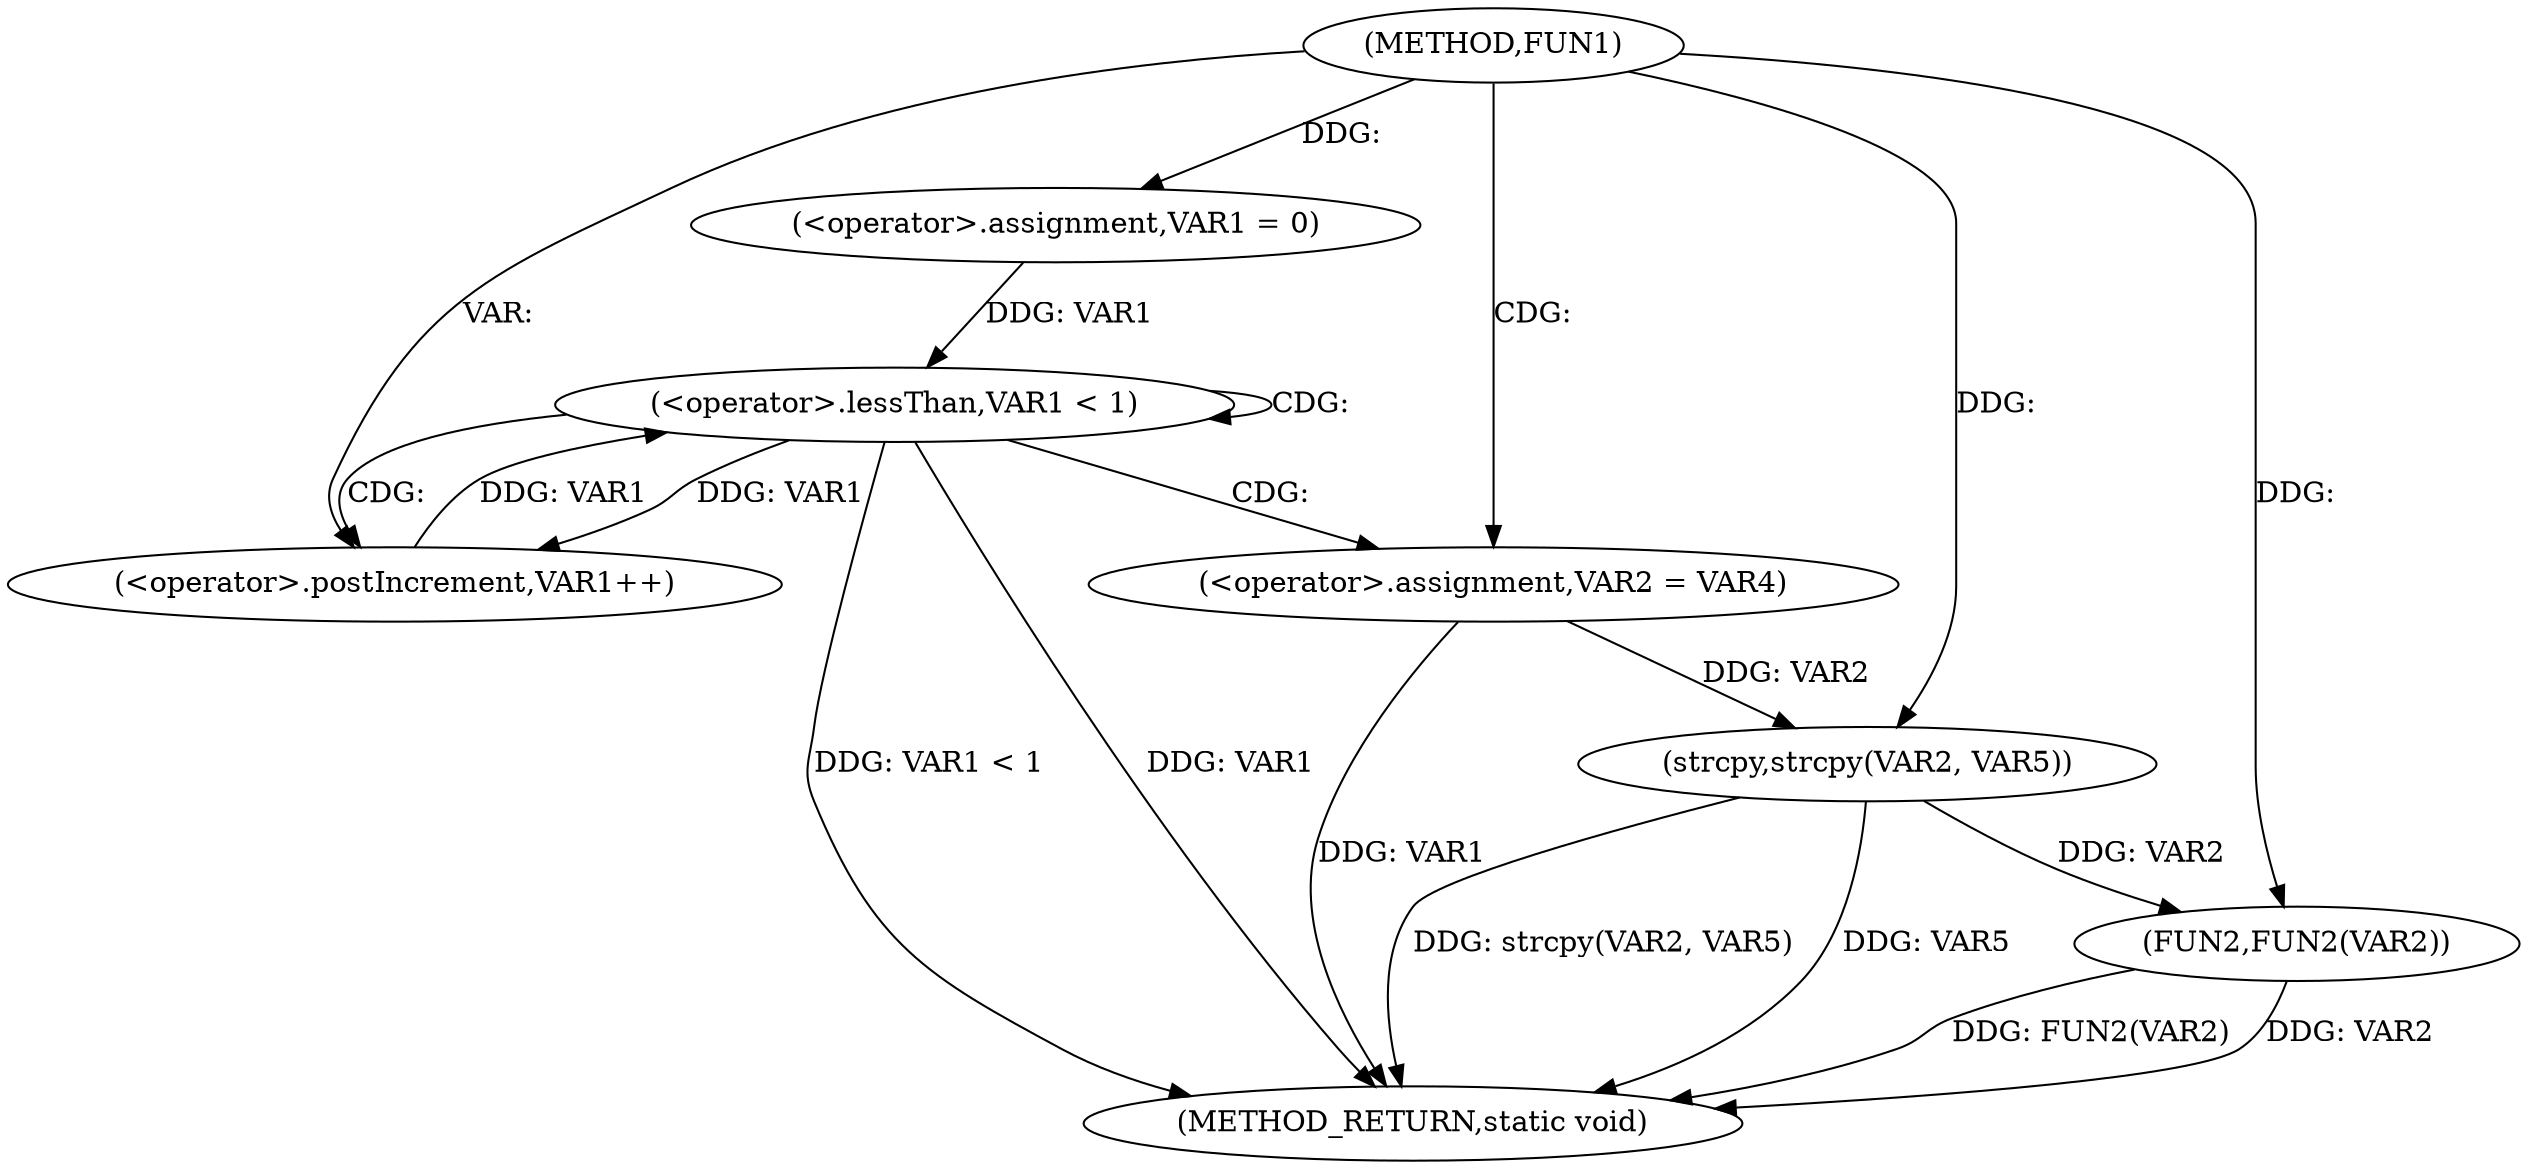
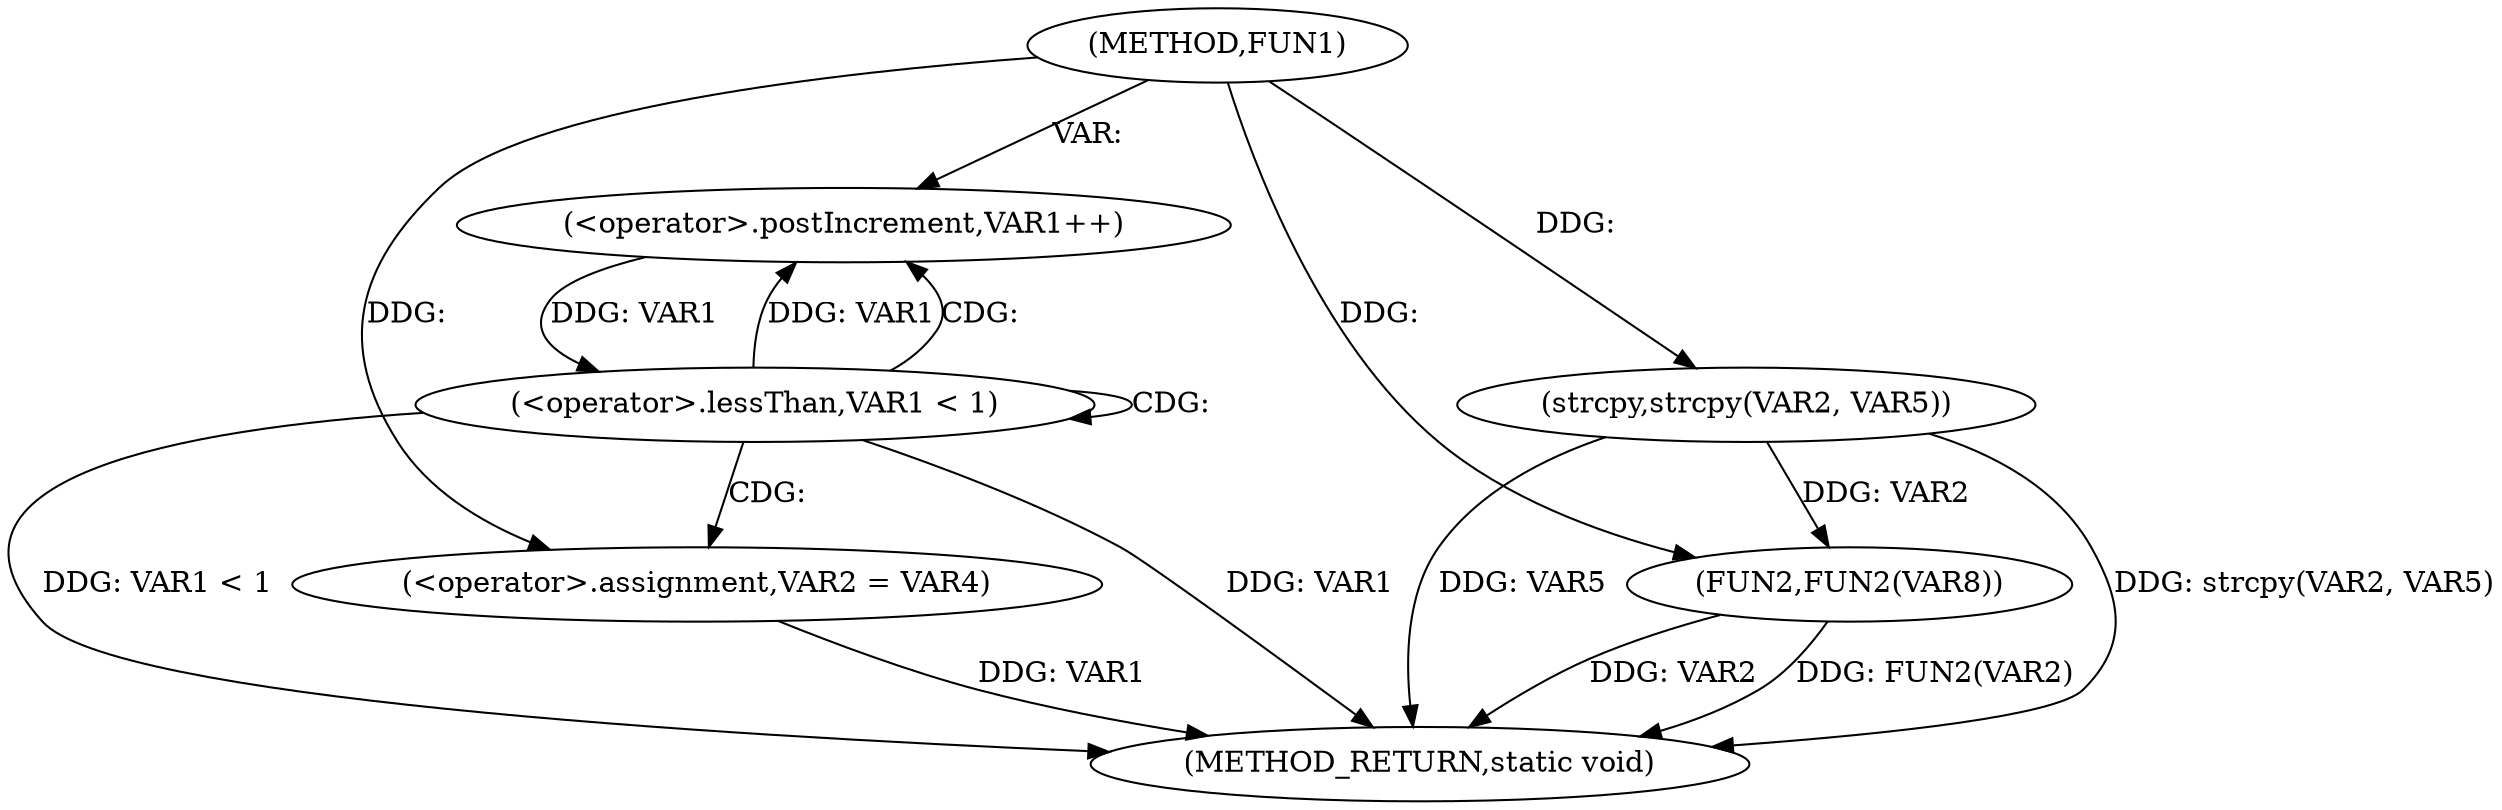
(1056, 225) -> none
(1538, 315) -> (411, 315)
(1672, 670) -> none
(2297, 944) -> (1850, 584)
